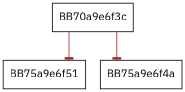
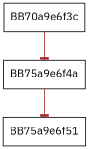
(69, 44) -> (44, 101)
